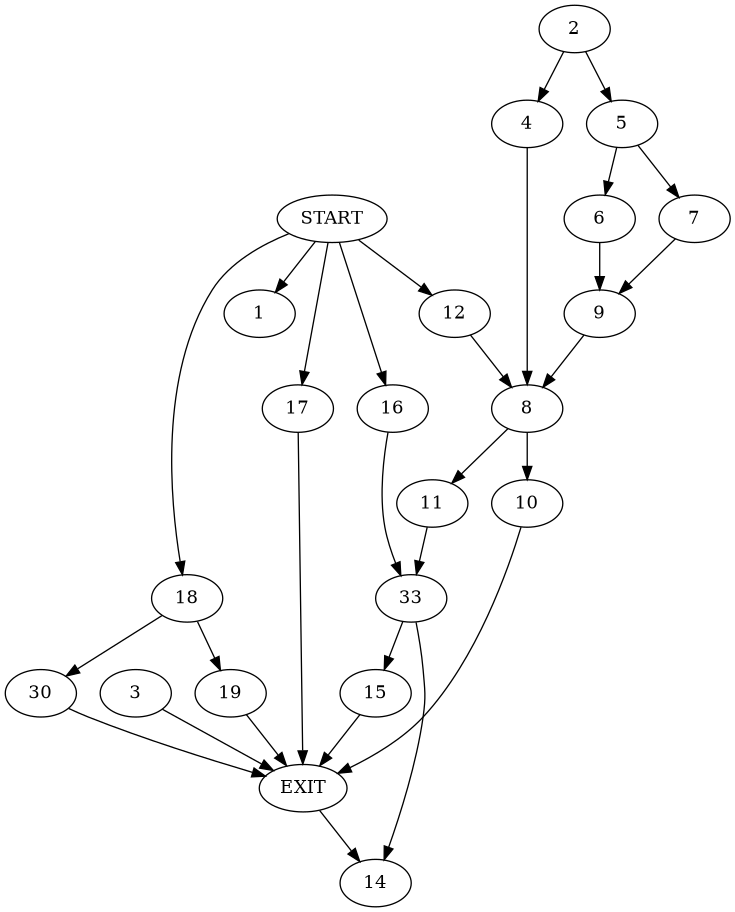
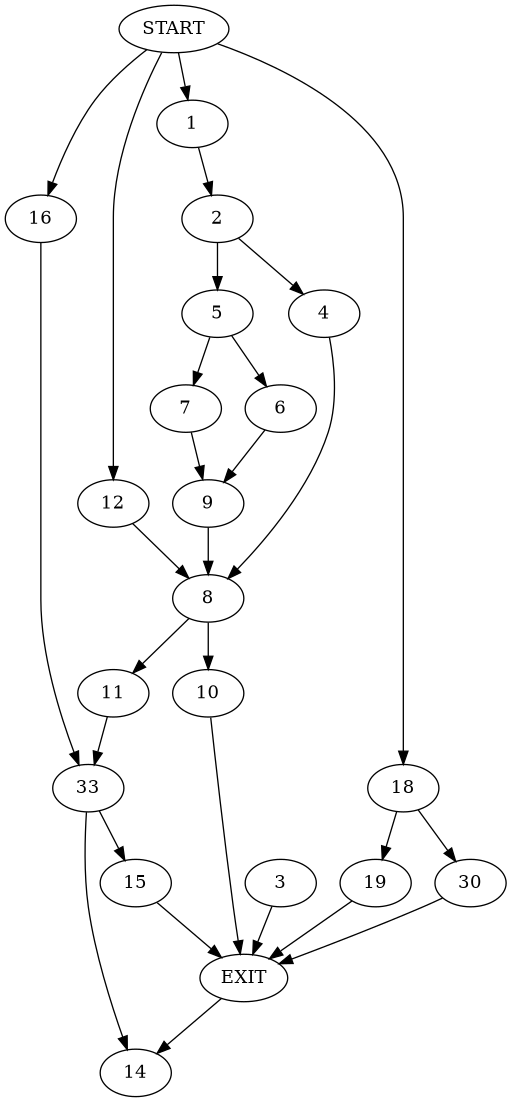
none -> (203, 165)
(298, 409) -> none
